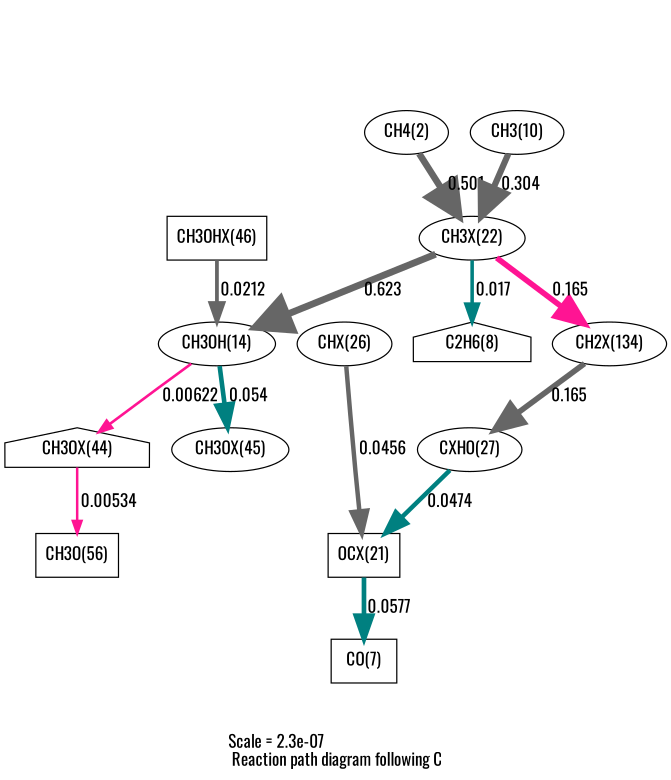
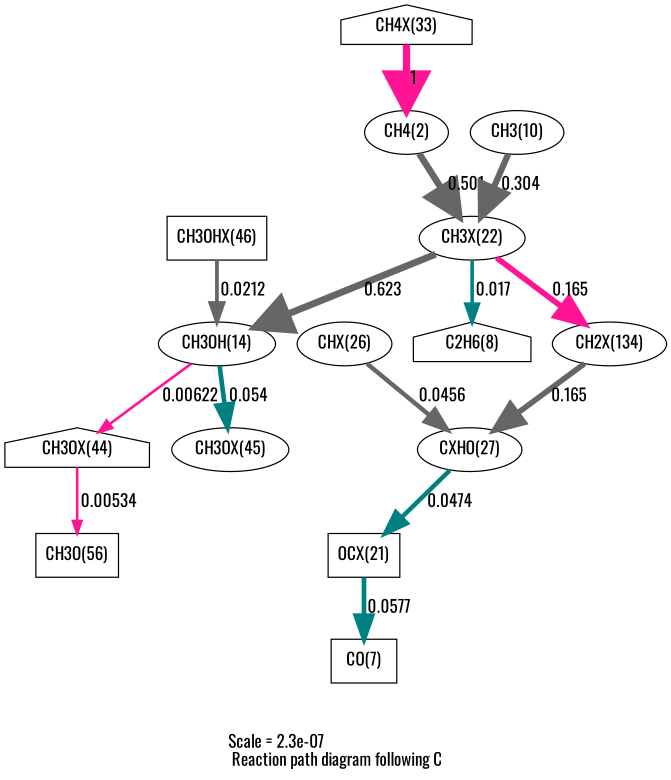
none -> (407, 27)
(352, 439) -> (398, 390)
